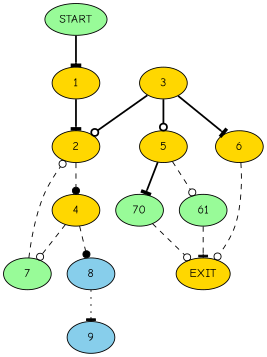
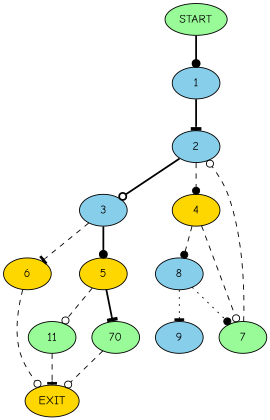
(76, 49) -> (196, 48)
(76, 83) -> (196, 83)
(163, 83) -> (103, 210)
(163, 111) -> (103, 239)
(123, 113) -> (153, 176)
(200, 113) -> (67, 241)
(76, 147) -> (196, 147)
(203, 210) -> (52, 337)
none -> (208, 303)
